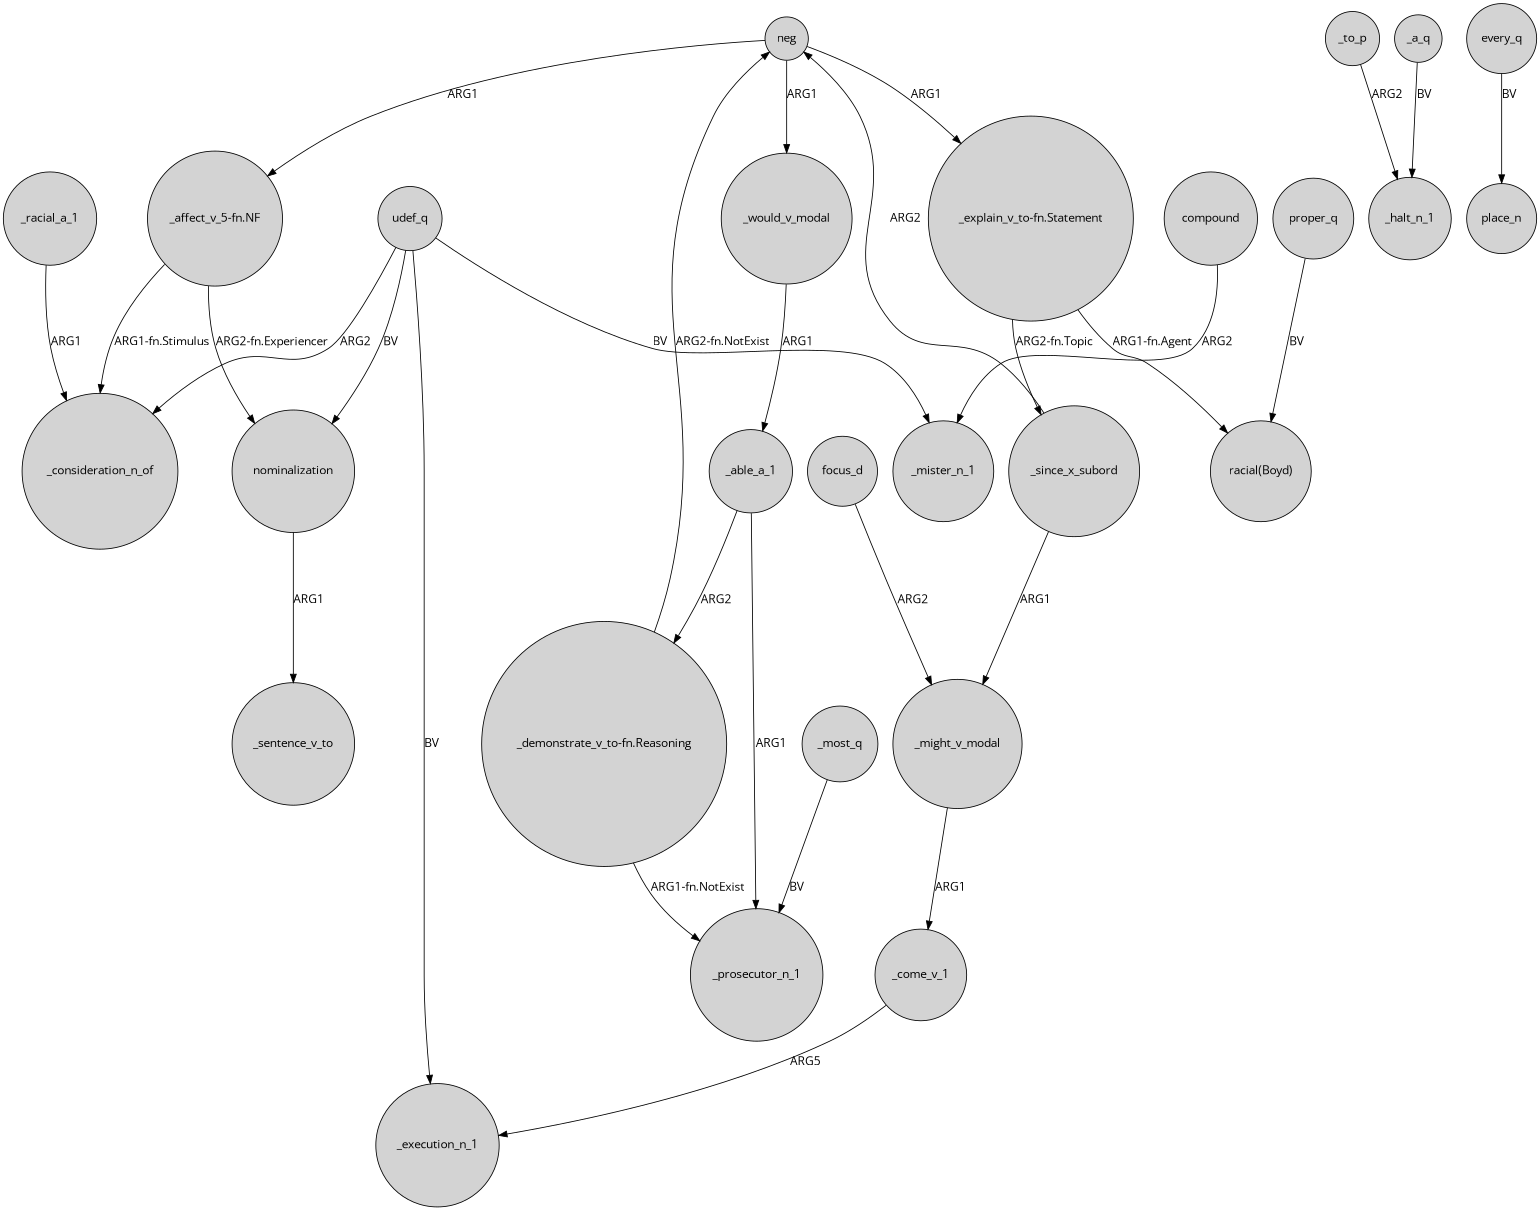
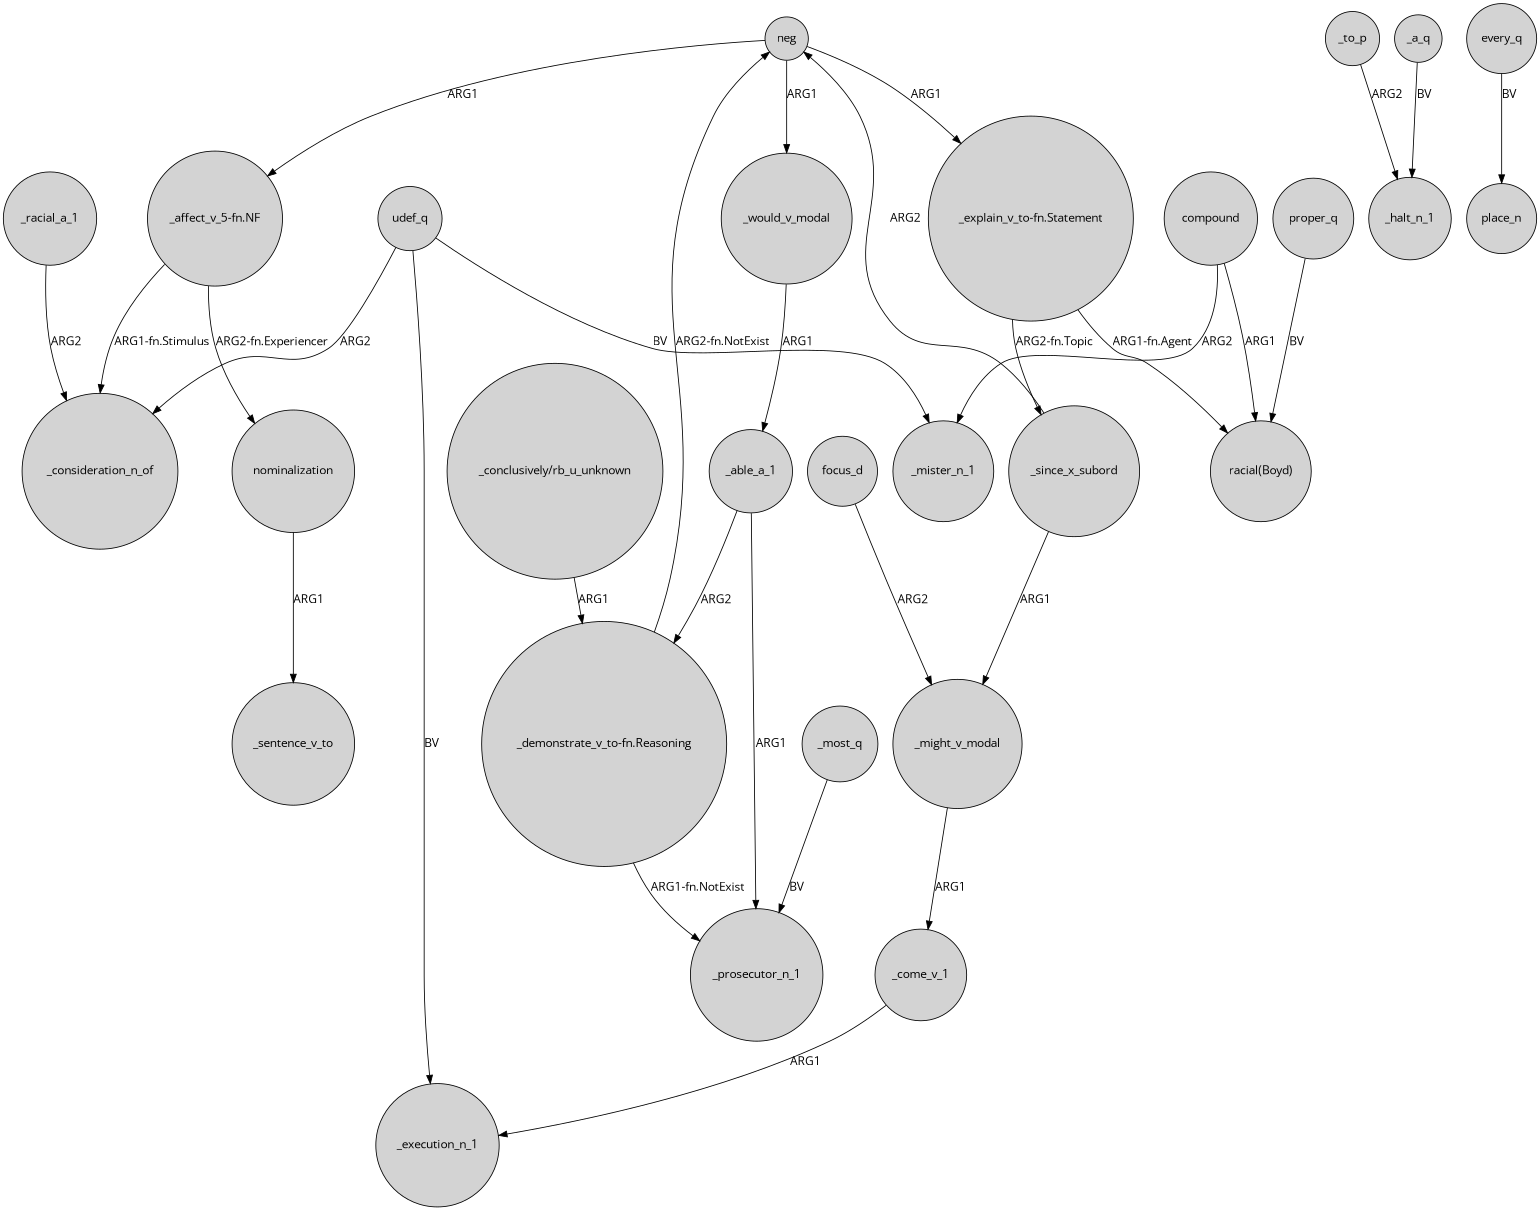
none -> (1243, 337)
(383, 338) -> none
(66, 342) -> (66, 342)
none -> (555, 471)
(805, 1062) -> (805, 1062)
